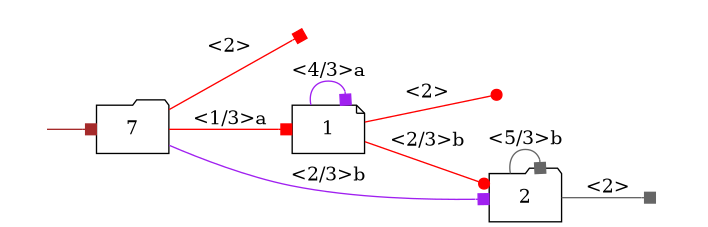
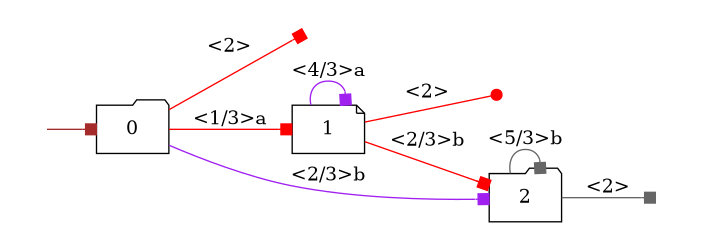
(133, 129) -> (133, 129)
(422, 162) -> (422, 162)
